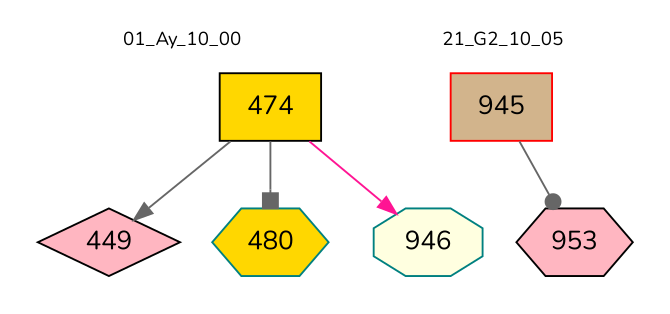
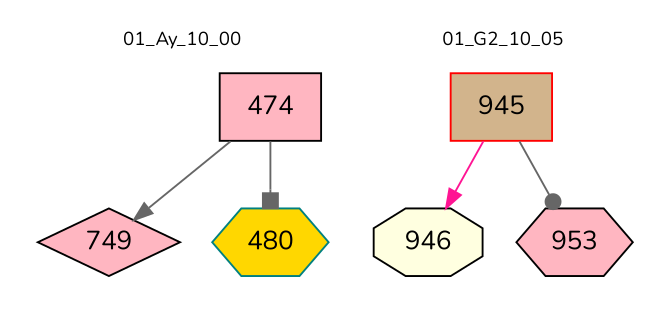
(503, 40) -> (503, 40)
(270, 107) -> (270, 107)
(331, 159) -> (469, 166)
(109, 242) -> (109, 242)
(428, 242) -> (428, 242)
